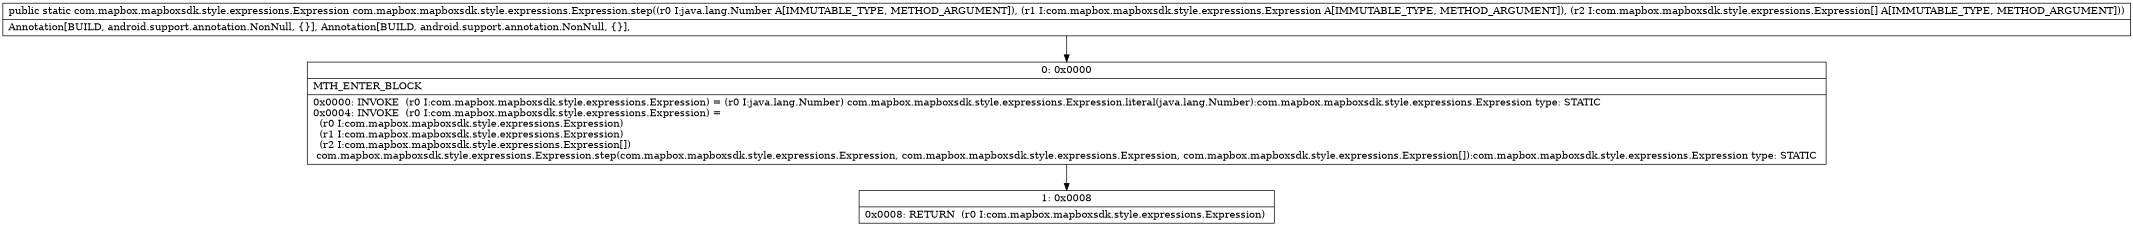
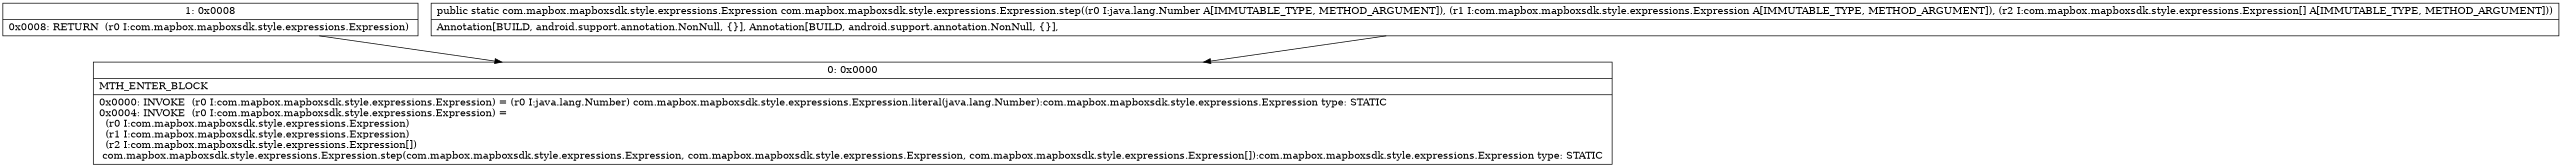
(1067, 174) -> (407, 48)
